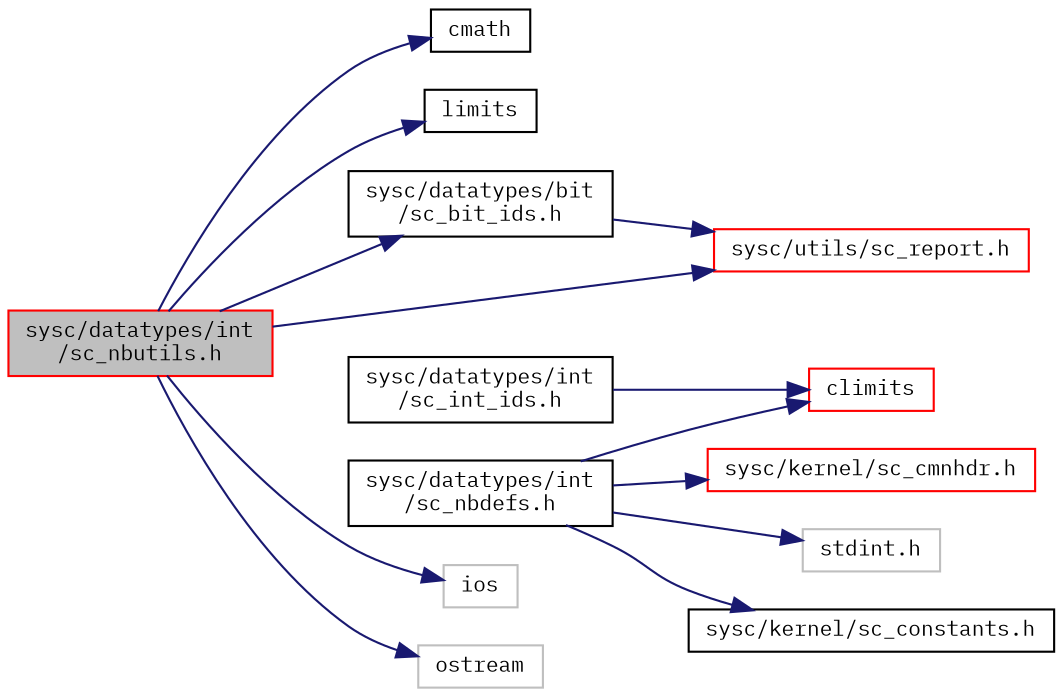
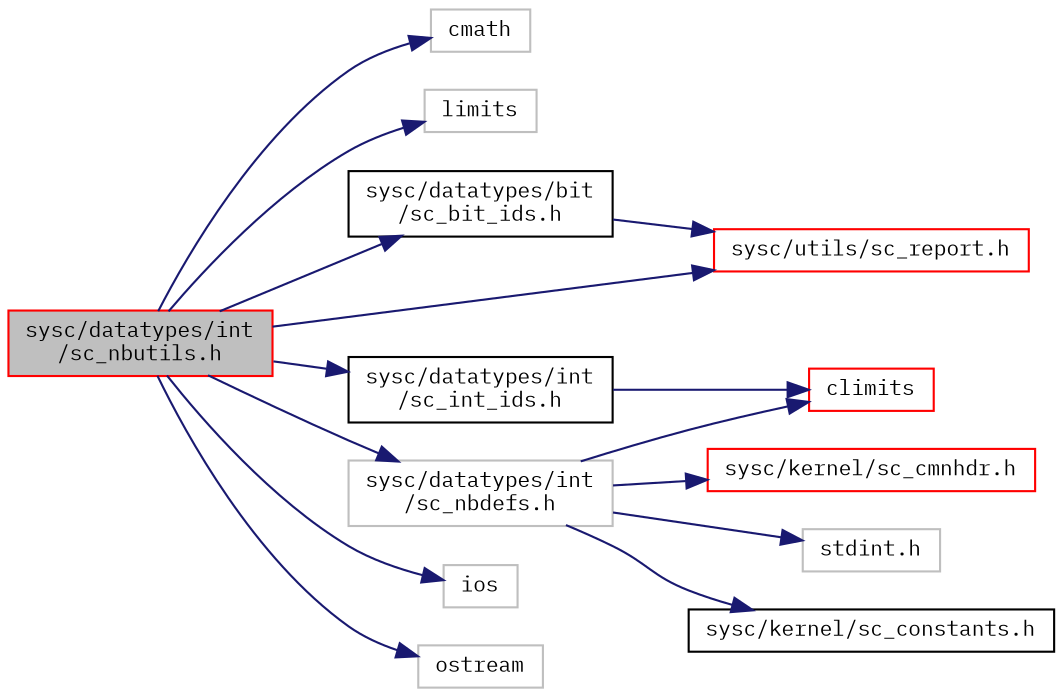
(481, 31) -> (481, 31)
(481, 111) -> (481, 111)
none -> (300, 365)
none -> (293, 415)
(481, 493) -> (481, 493)
